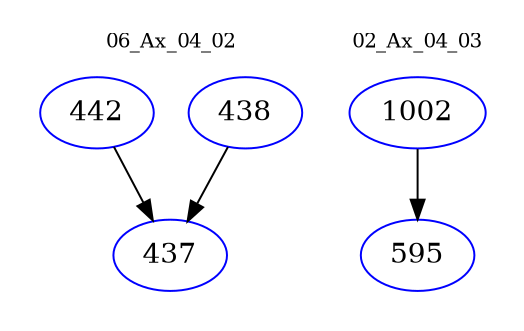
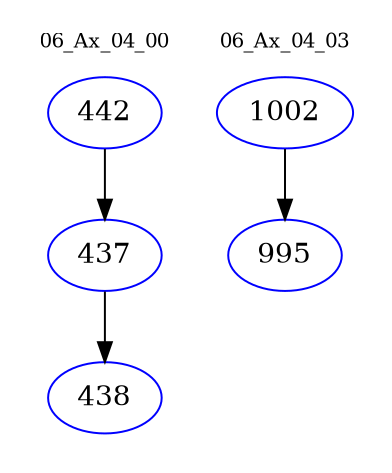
(171, 43) -> (105, 43)
(418, 43) -> (285, 43)
(213, 175) -> (105, 317)
(418, 255) -> (285, 255)
